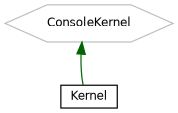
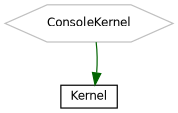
(81, 70) -> (97, 57)
